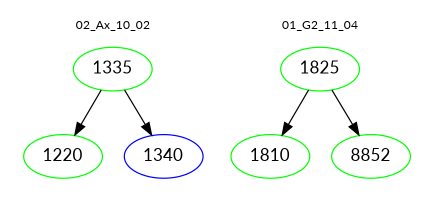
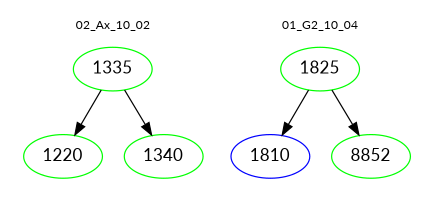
(321, 26) -> (321, 26)
(164, 156) -> (164, 156)
(270, 156) -> (270, 156)
